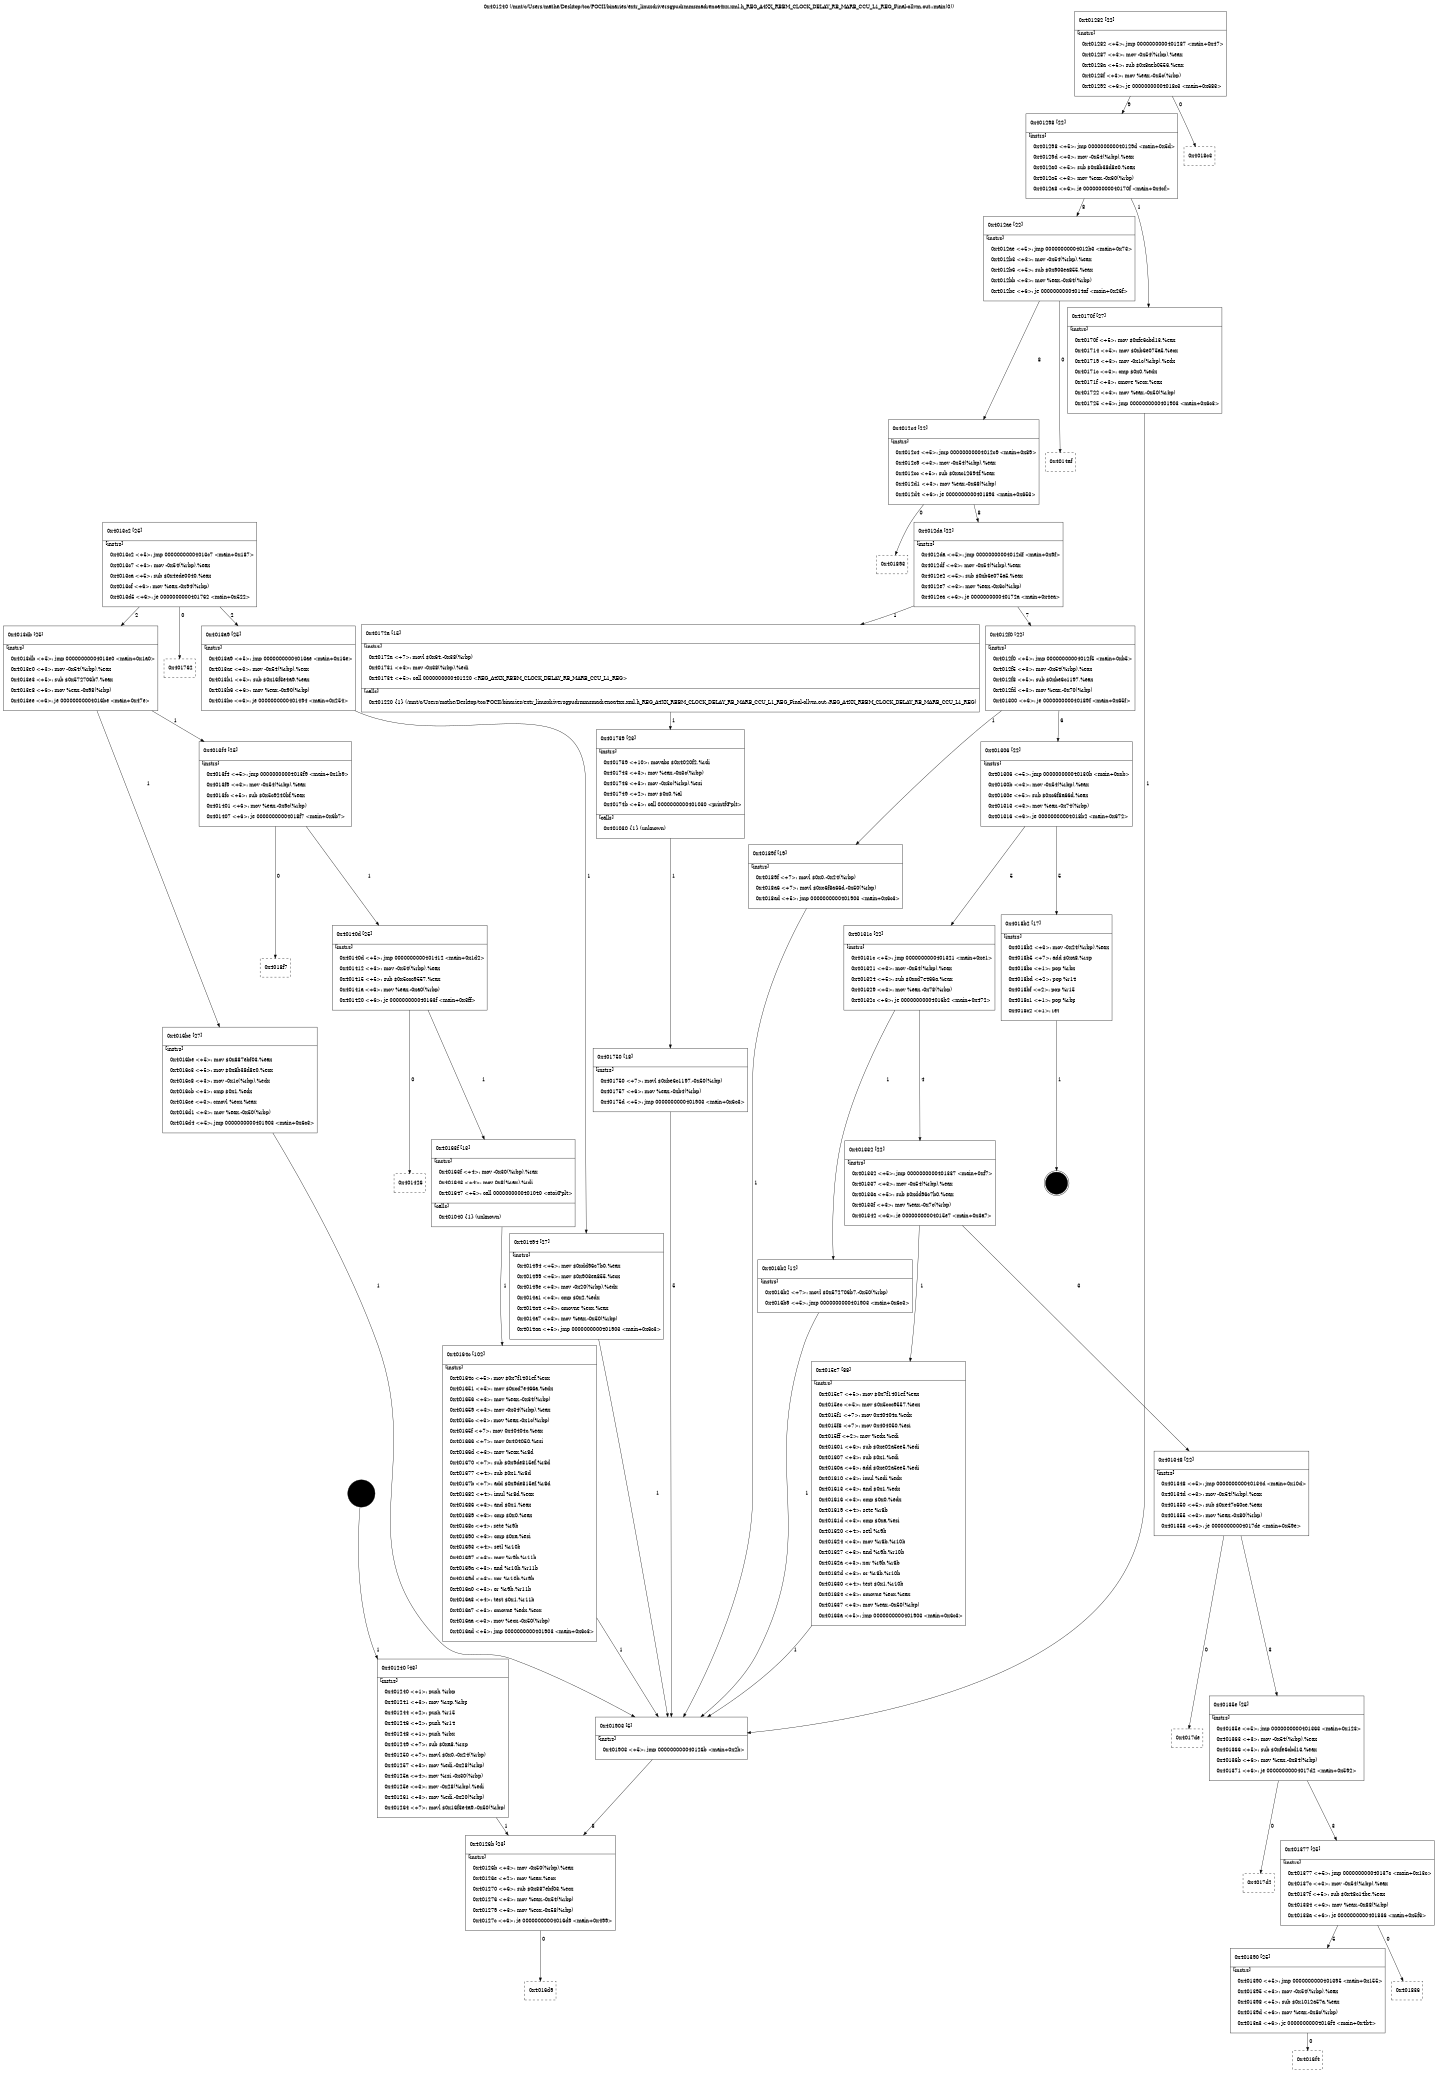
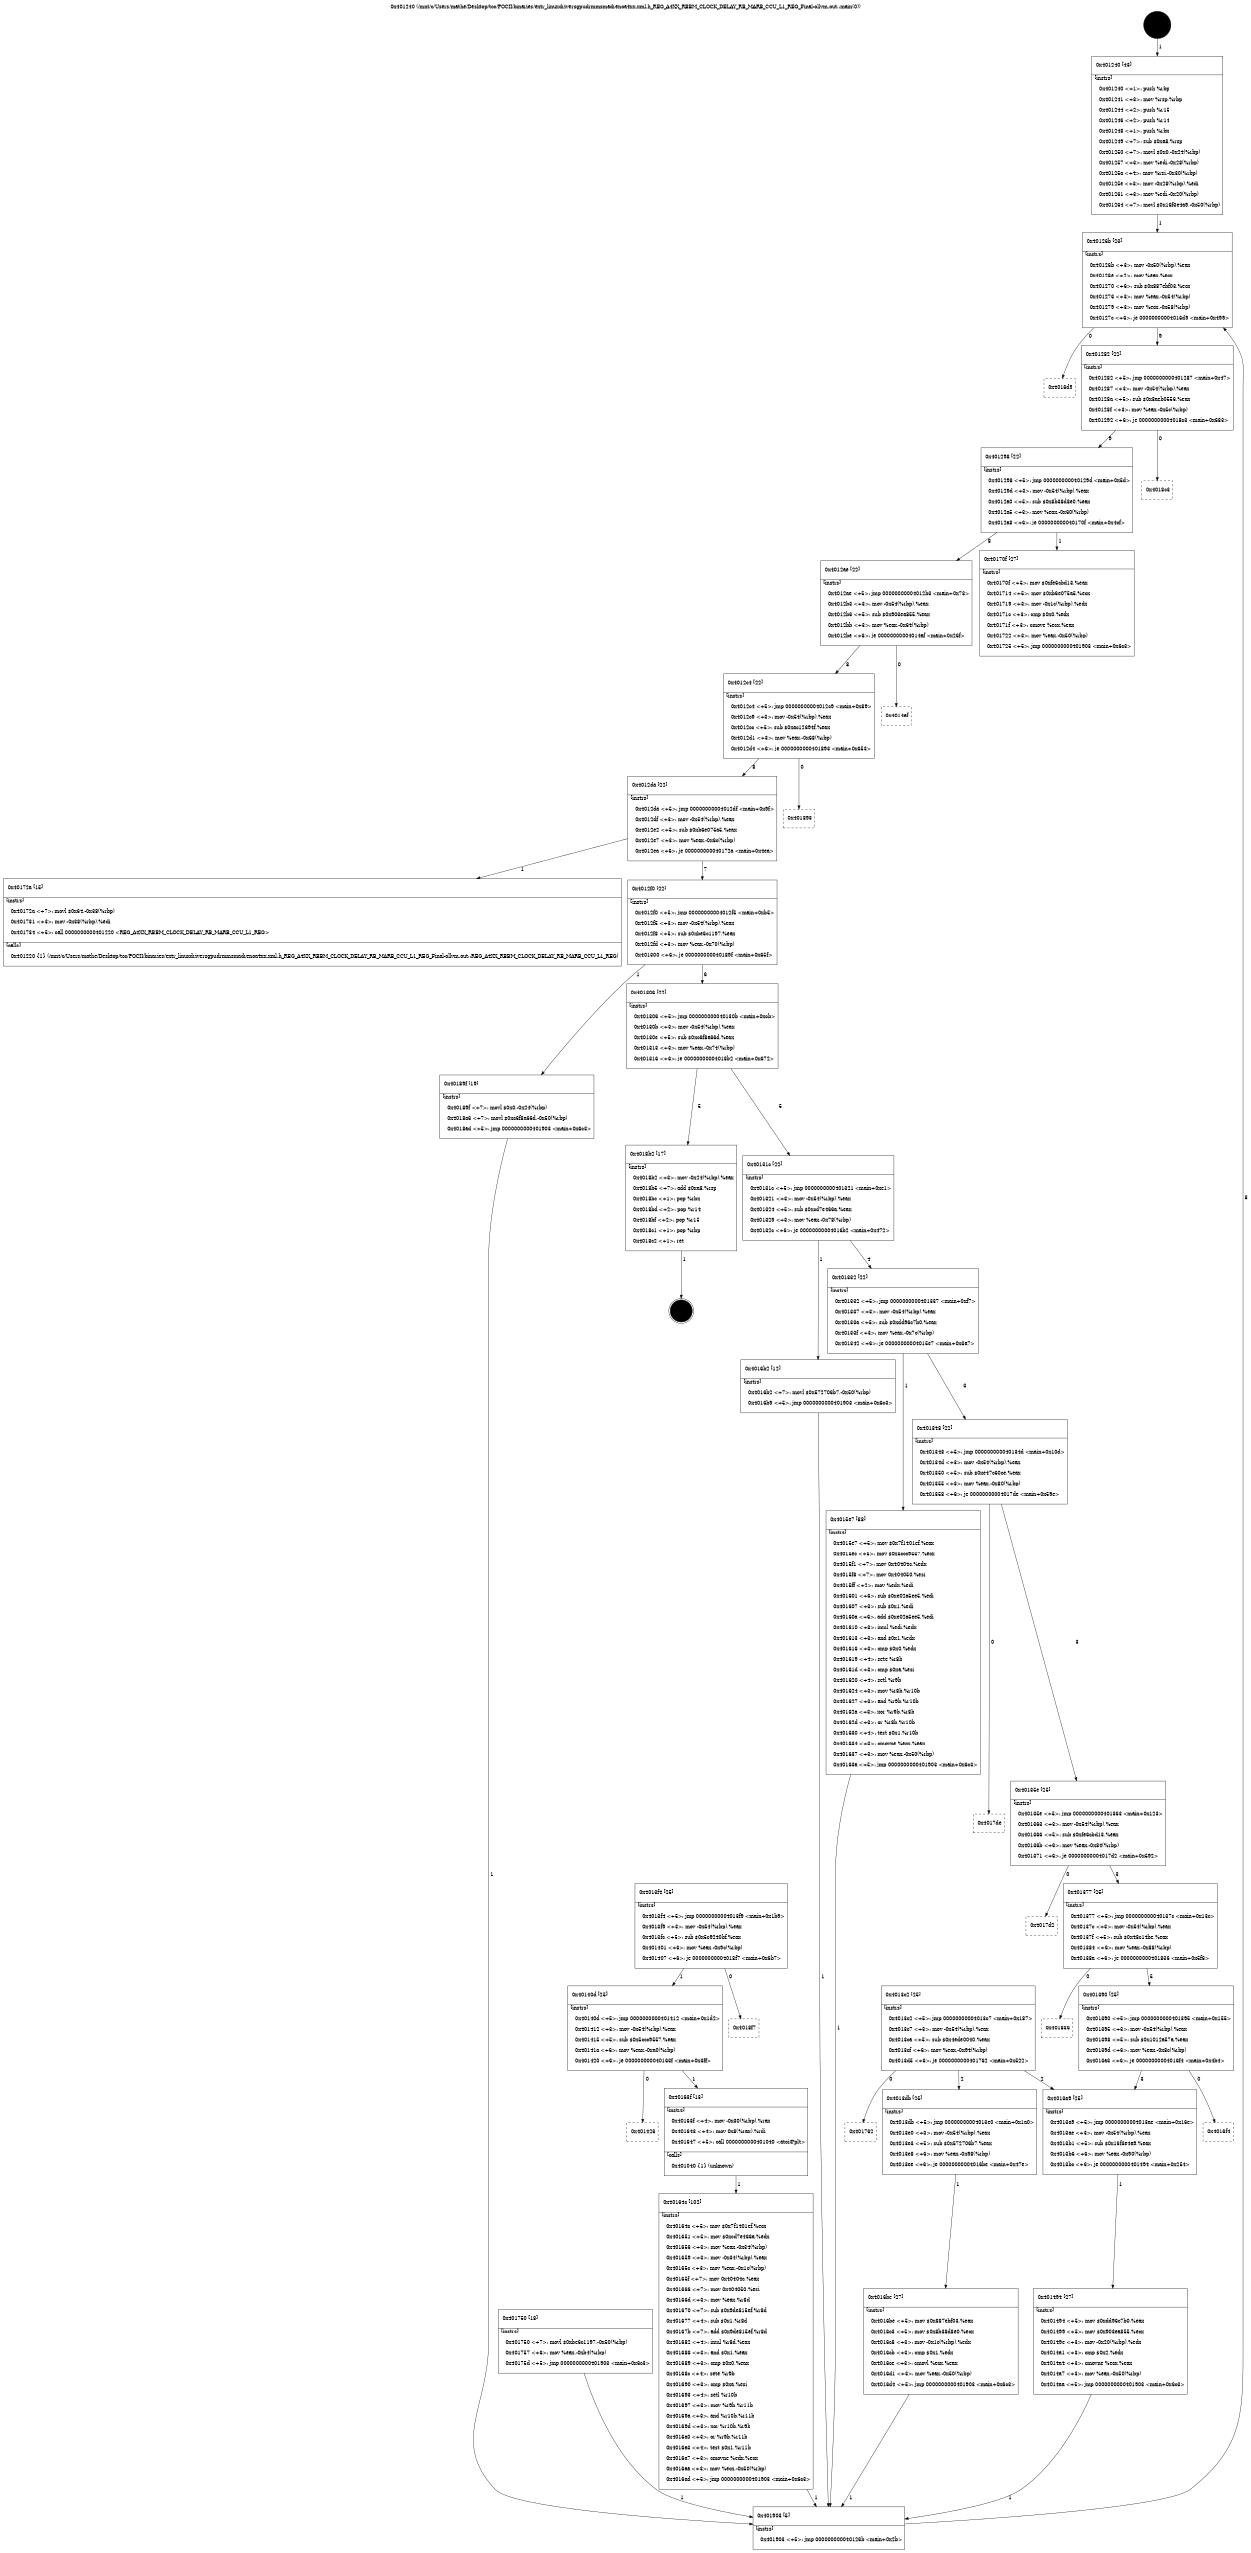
none -> (1157, 335)
(177, 725) -> none
(670, 784) -> none
(1145, 1204) -> none
(673, 1286) -> (681, 2498)
none -> (1139, 2079)
